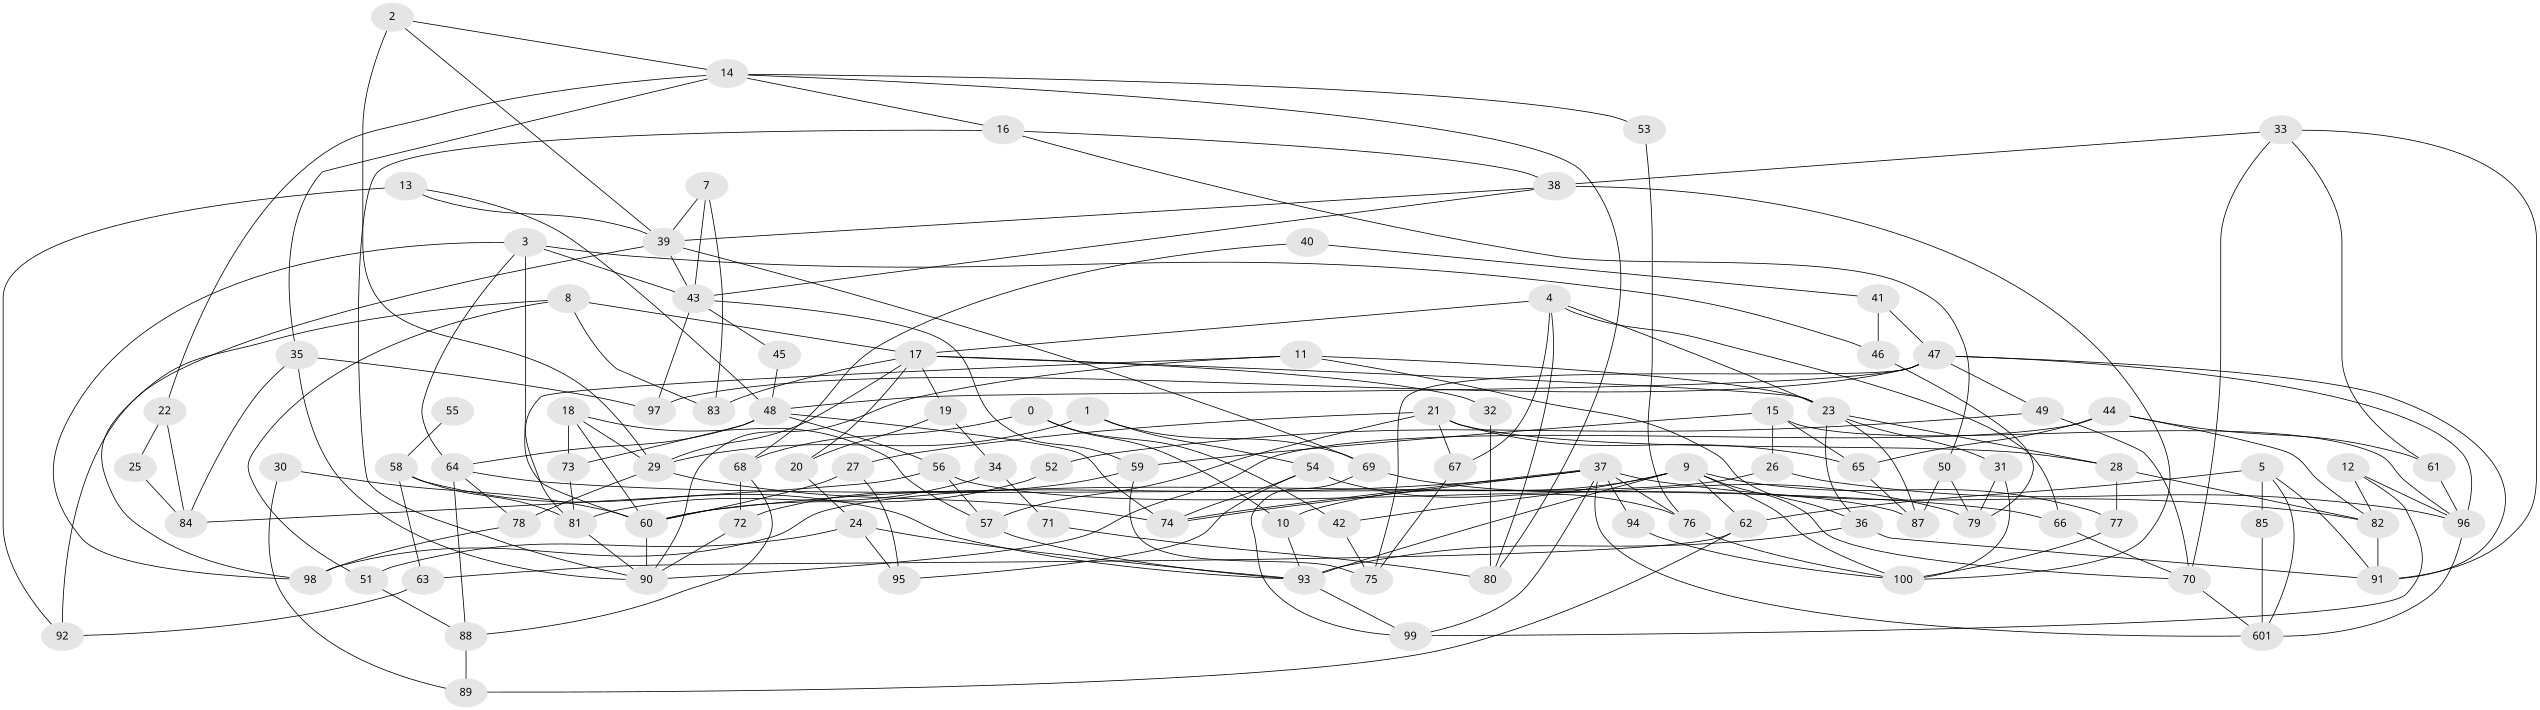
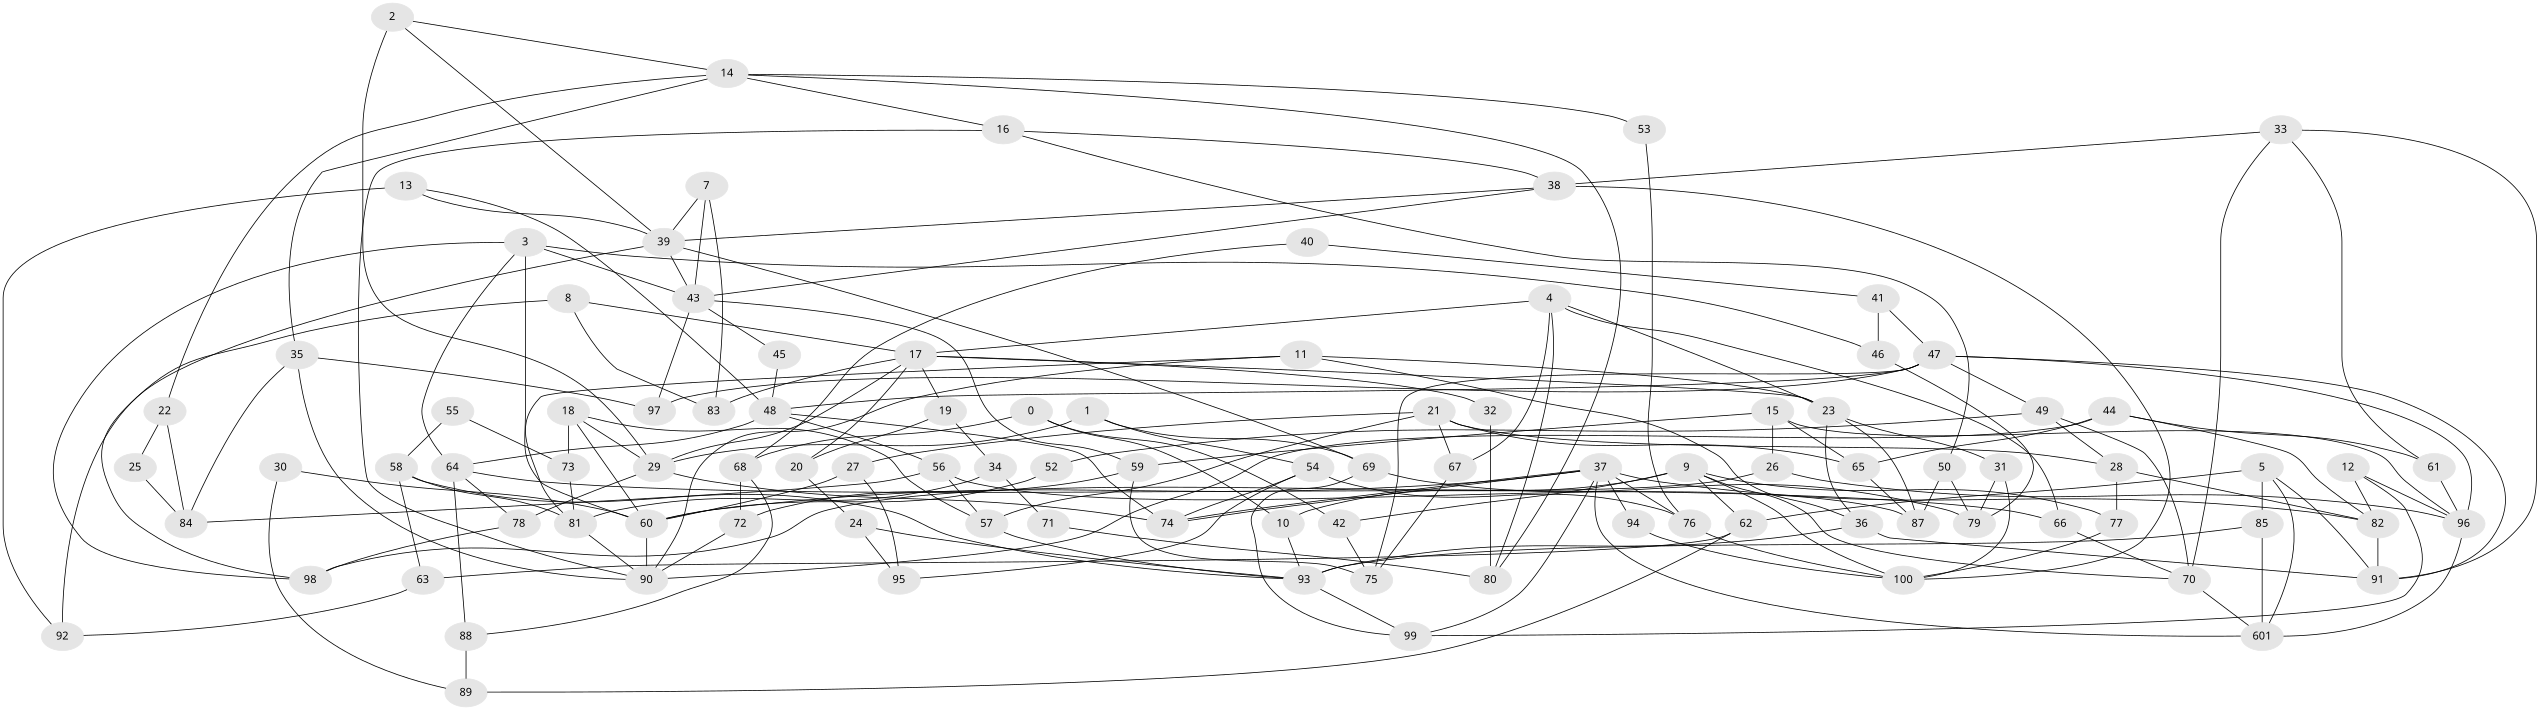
(671, 443) -> (511, 439)
(2004, 445) -> (2080, 439)
(1503, 519) -> (1781, 545)
(367, 580) -> none
